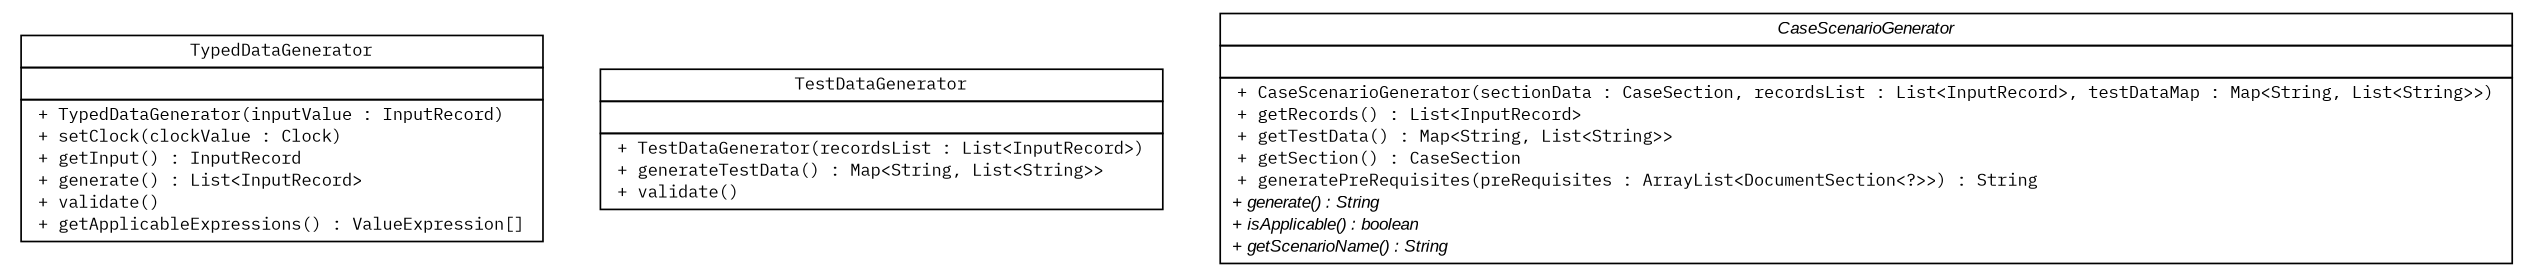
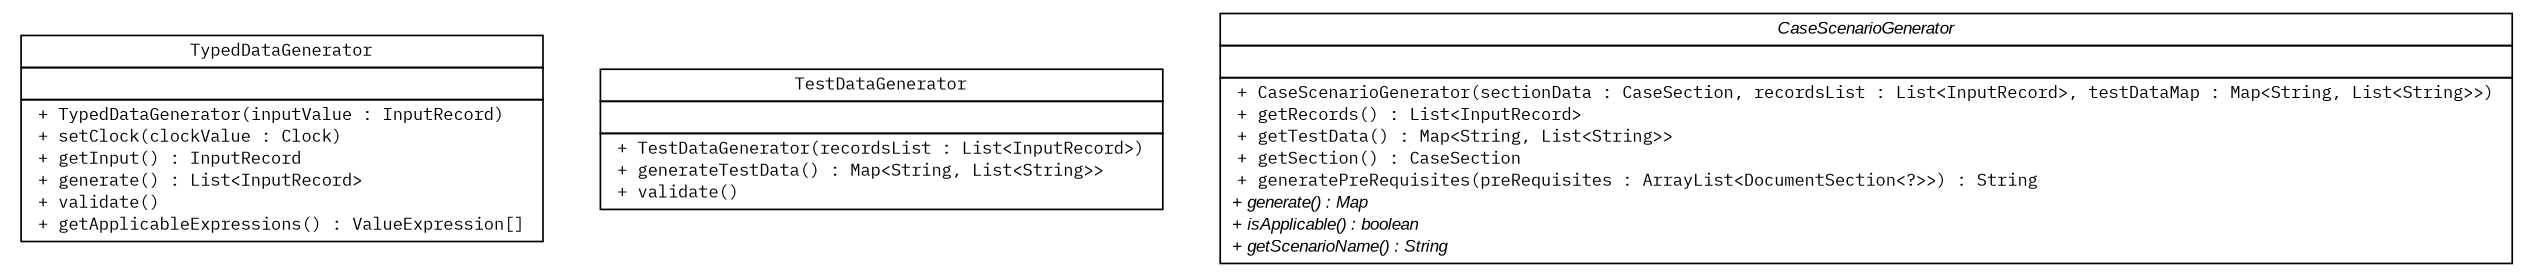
(1306, 203) -> (1300, 203)
